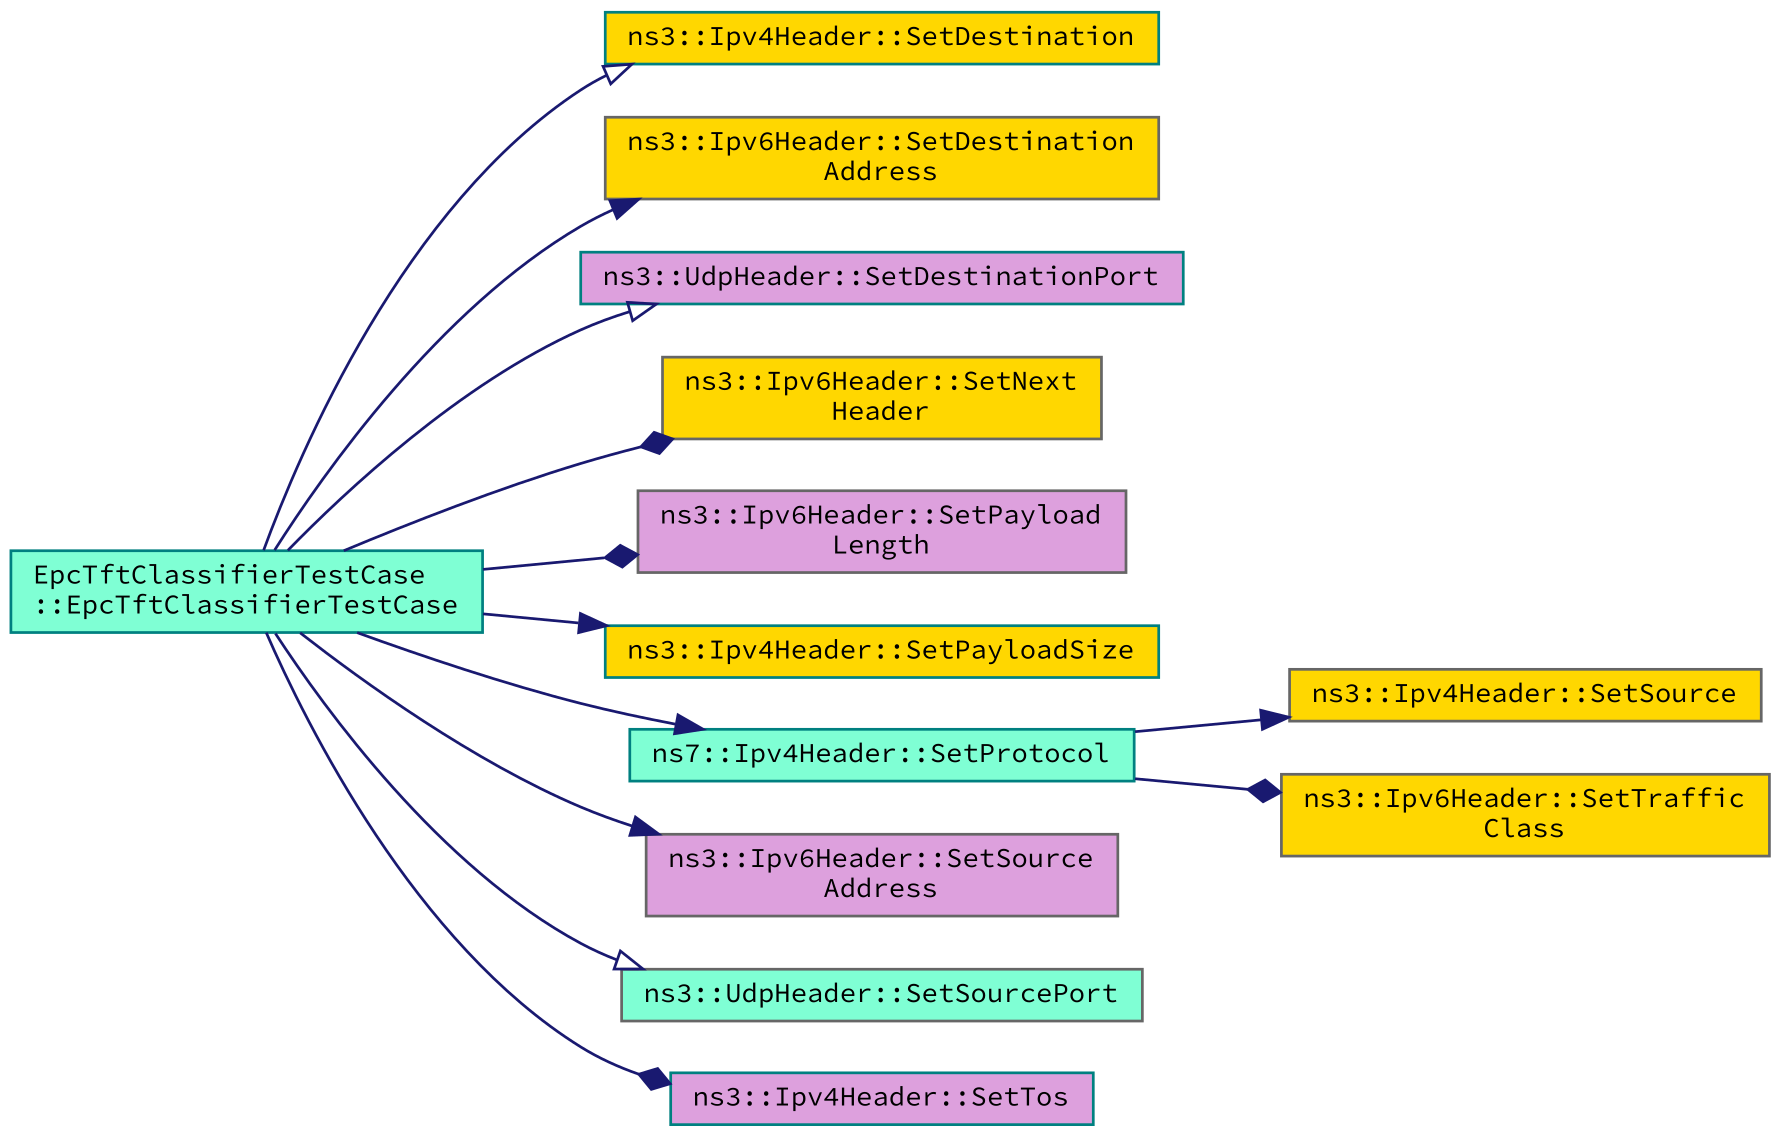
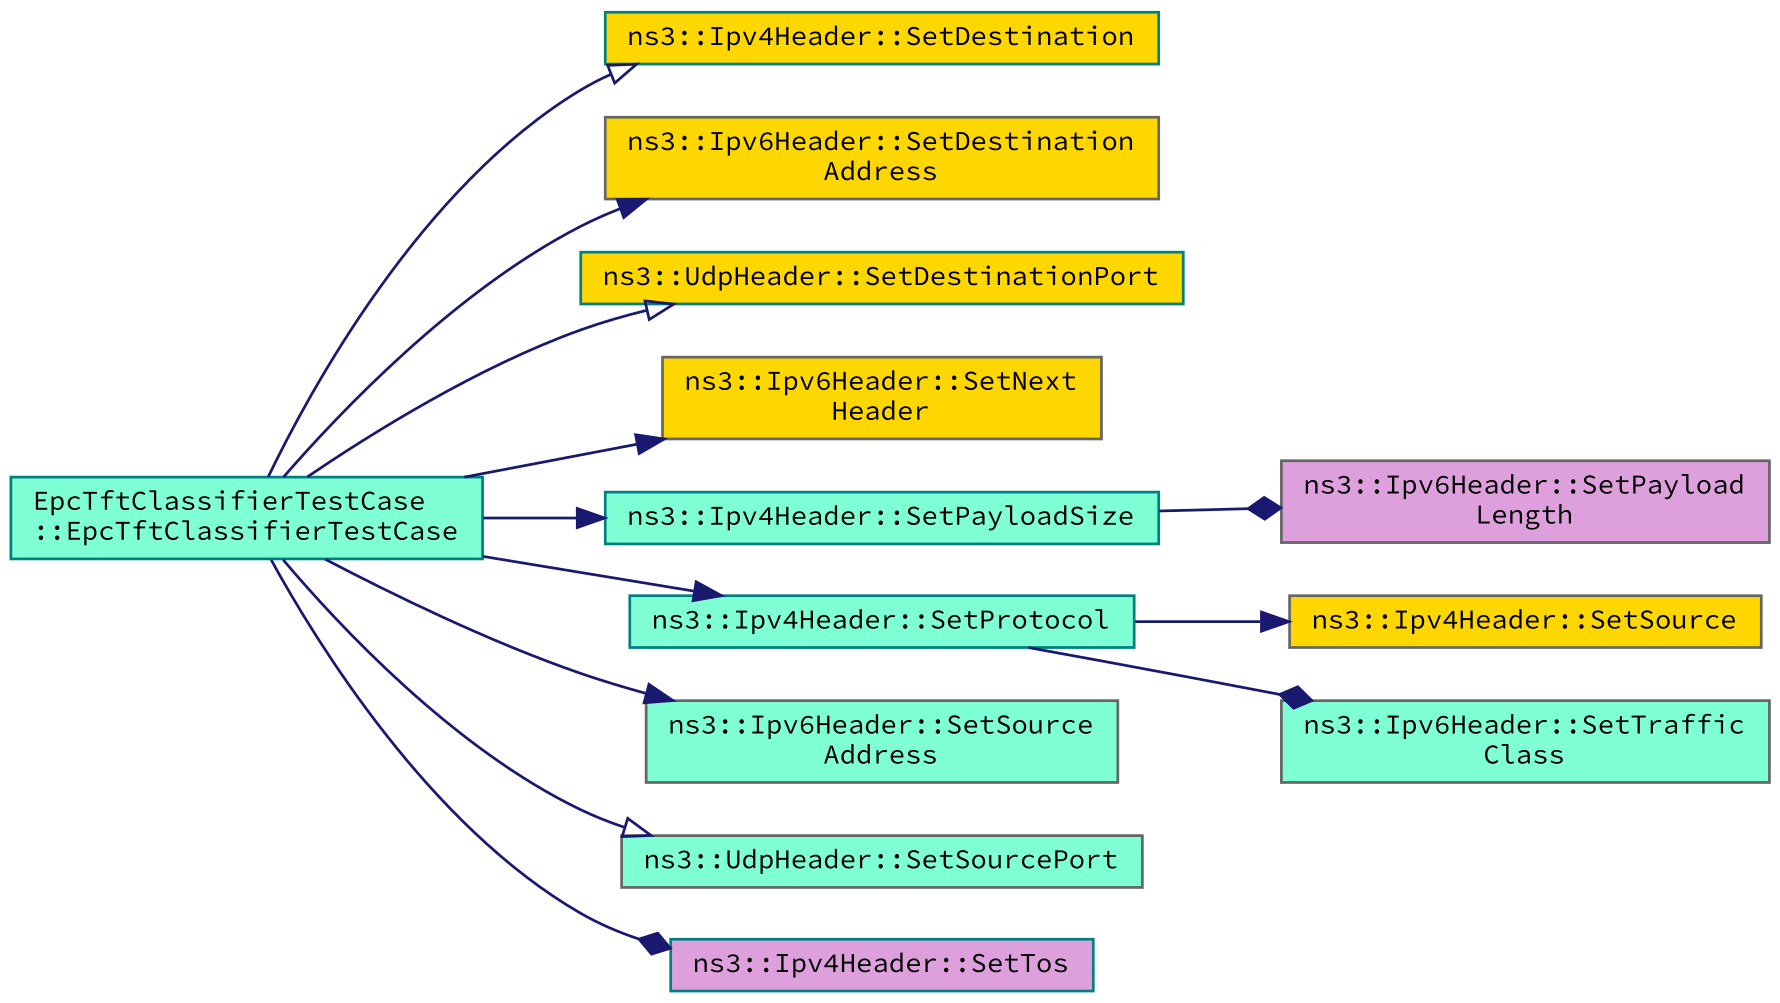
(882, 278) -> (882, 278)
(490, 494) -> (551, 461)
(544, 564) -> (1203, 510)
(882, 652) -> (882, 518)
(882, 755) -> (882, 622)
(1525, 815) -> (1525, 742)
(882, 875) -> (882, 742)
